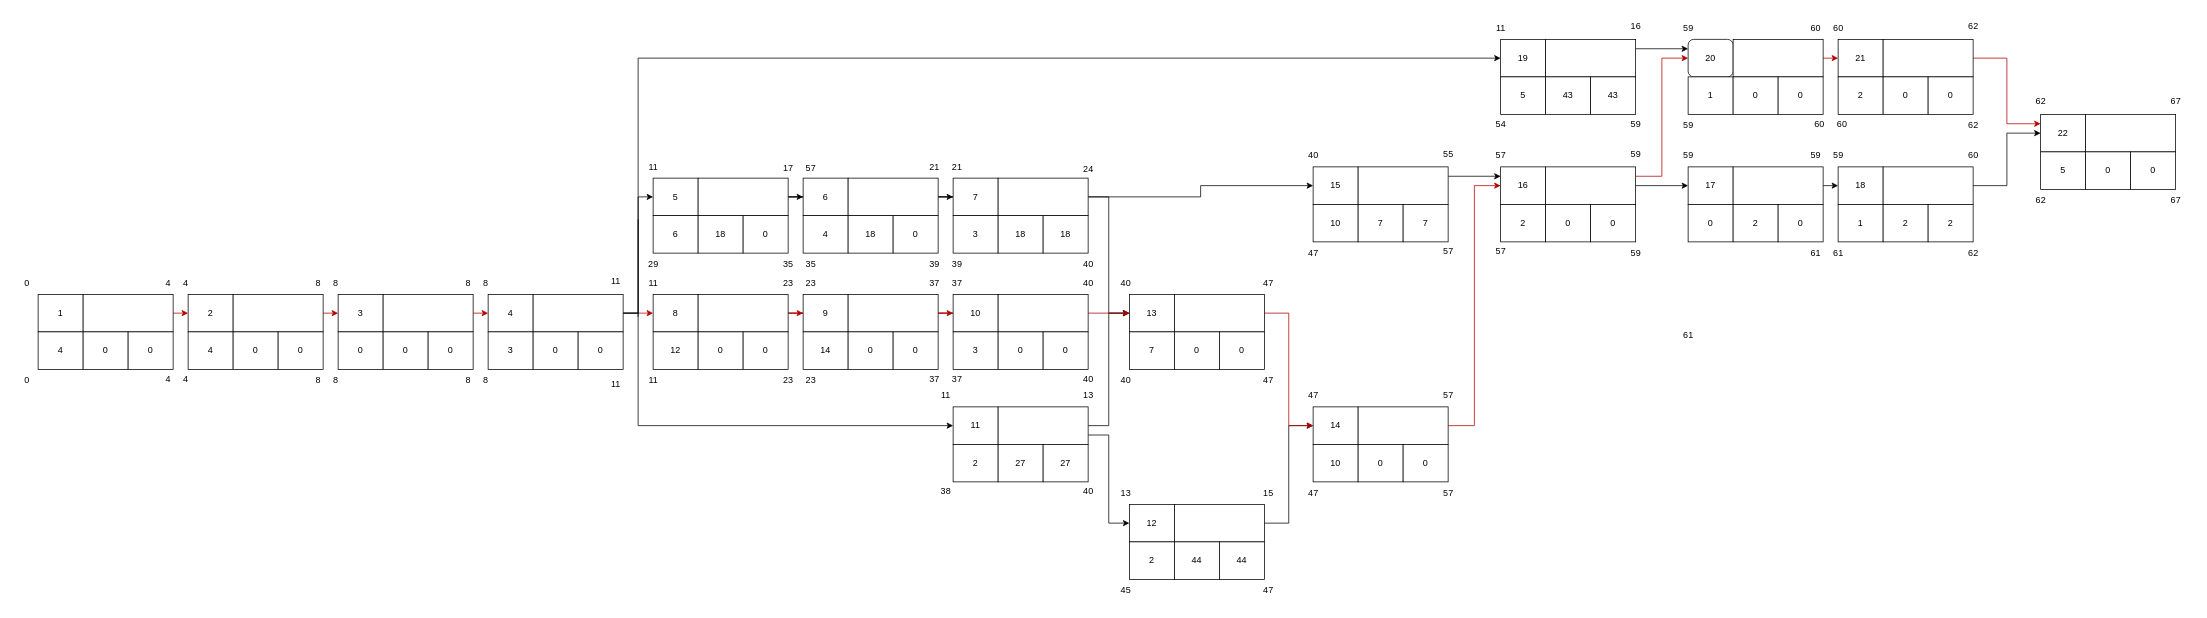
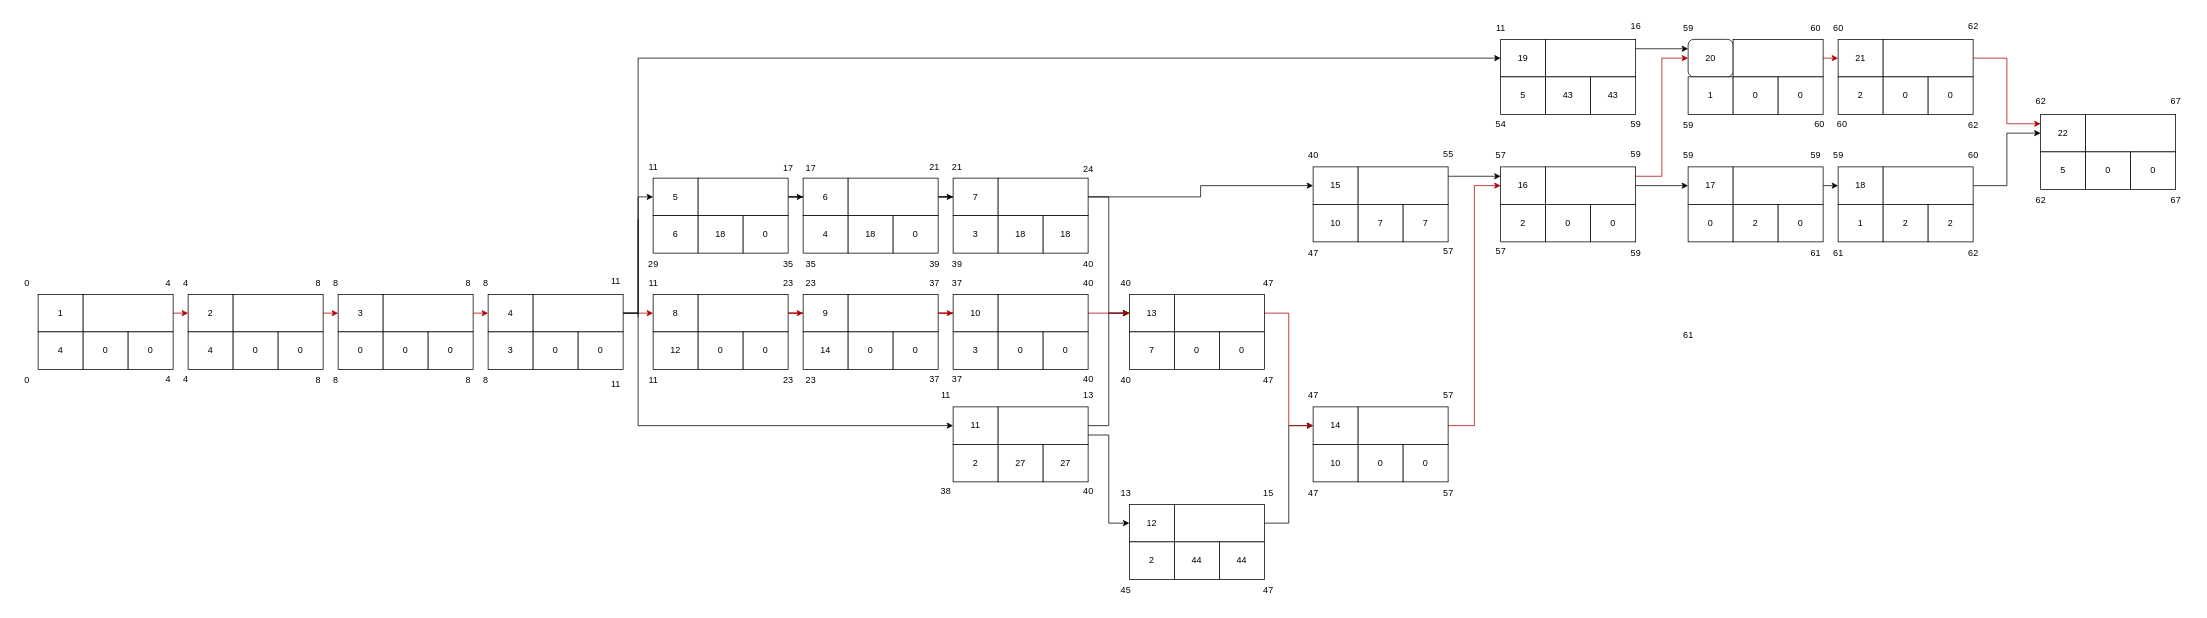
(800, 168) -> (800, 168)
